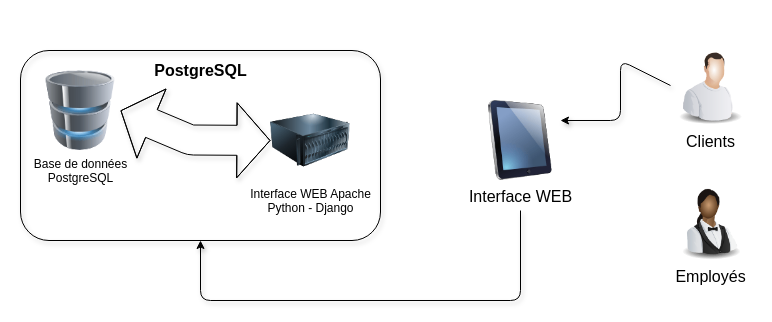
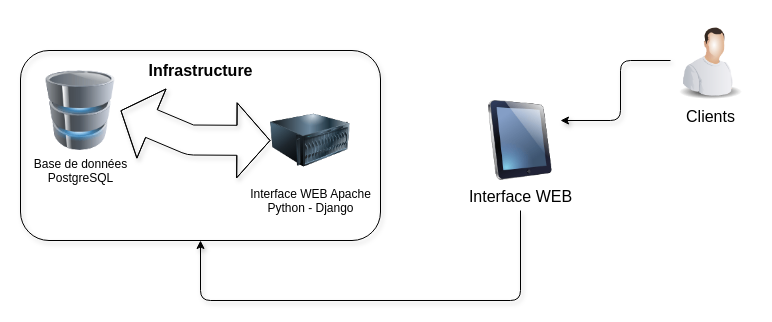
(201, 71) -> (201, 71)
(711, 86) -> (711, 61)
(711, 221) -> none
